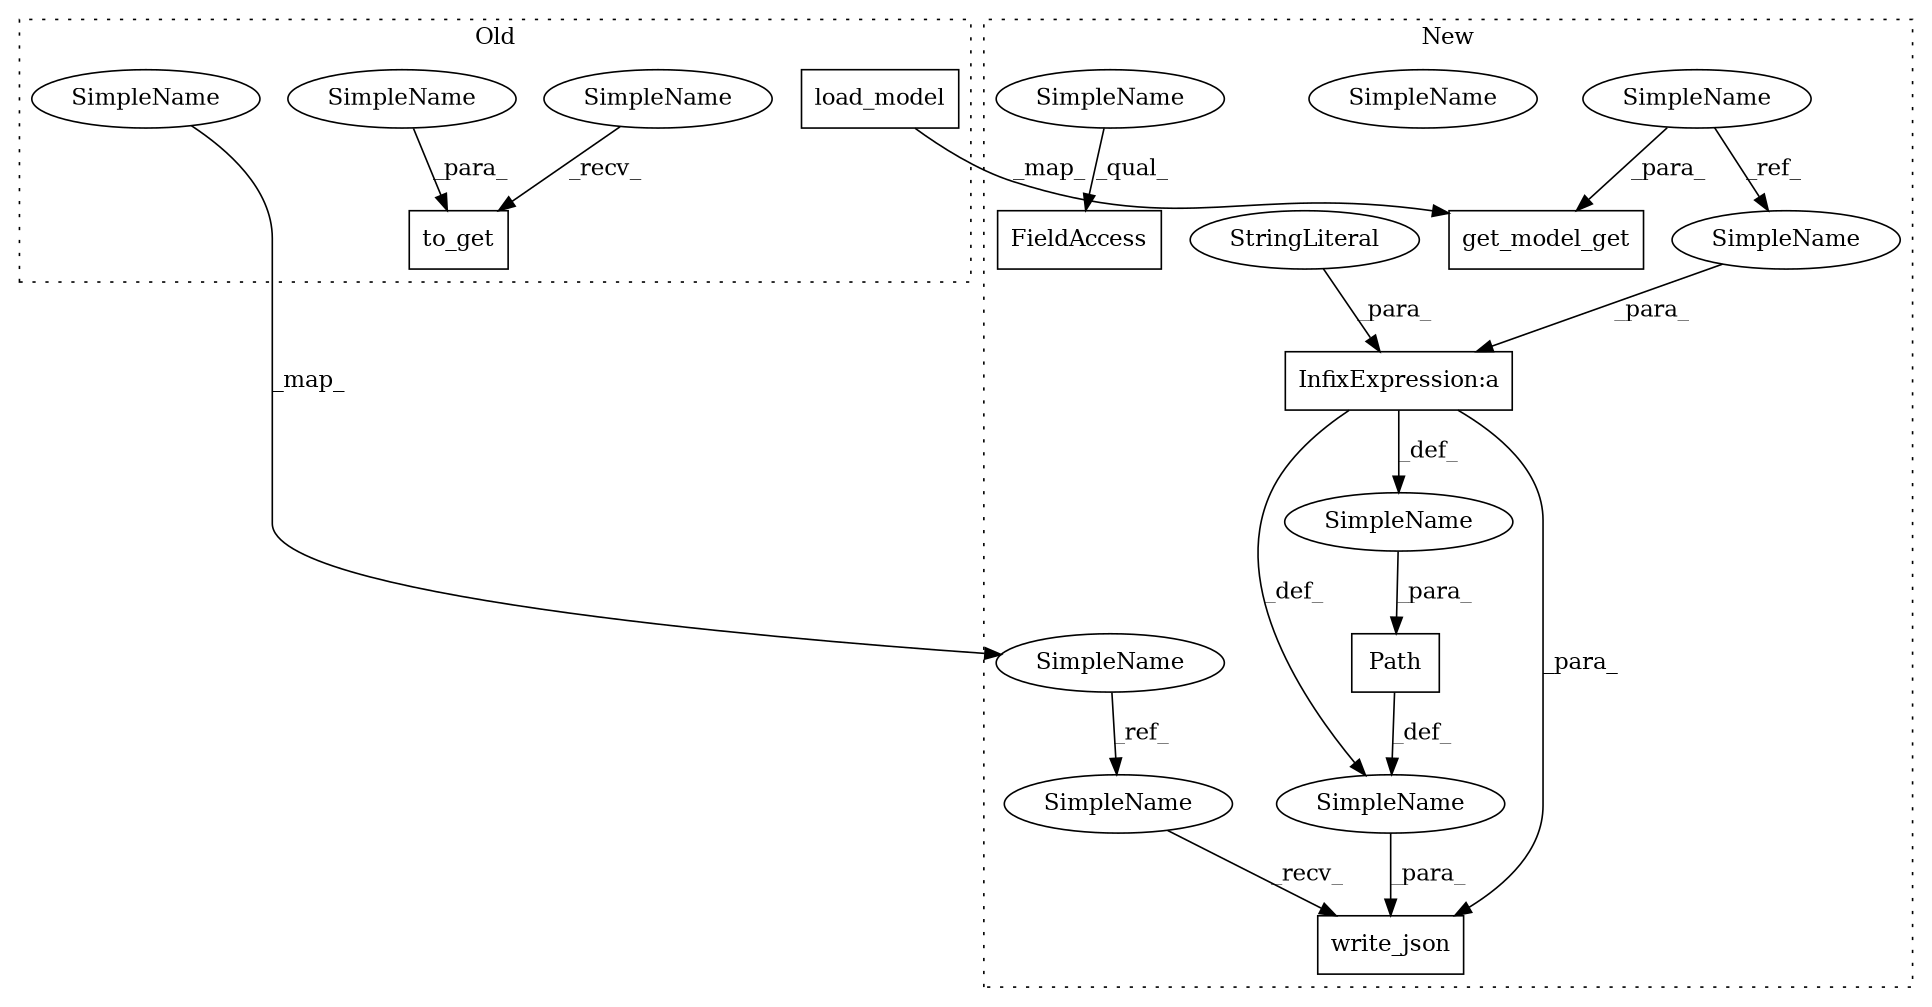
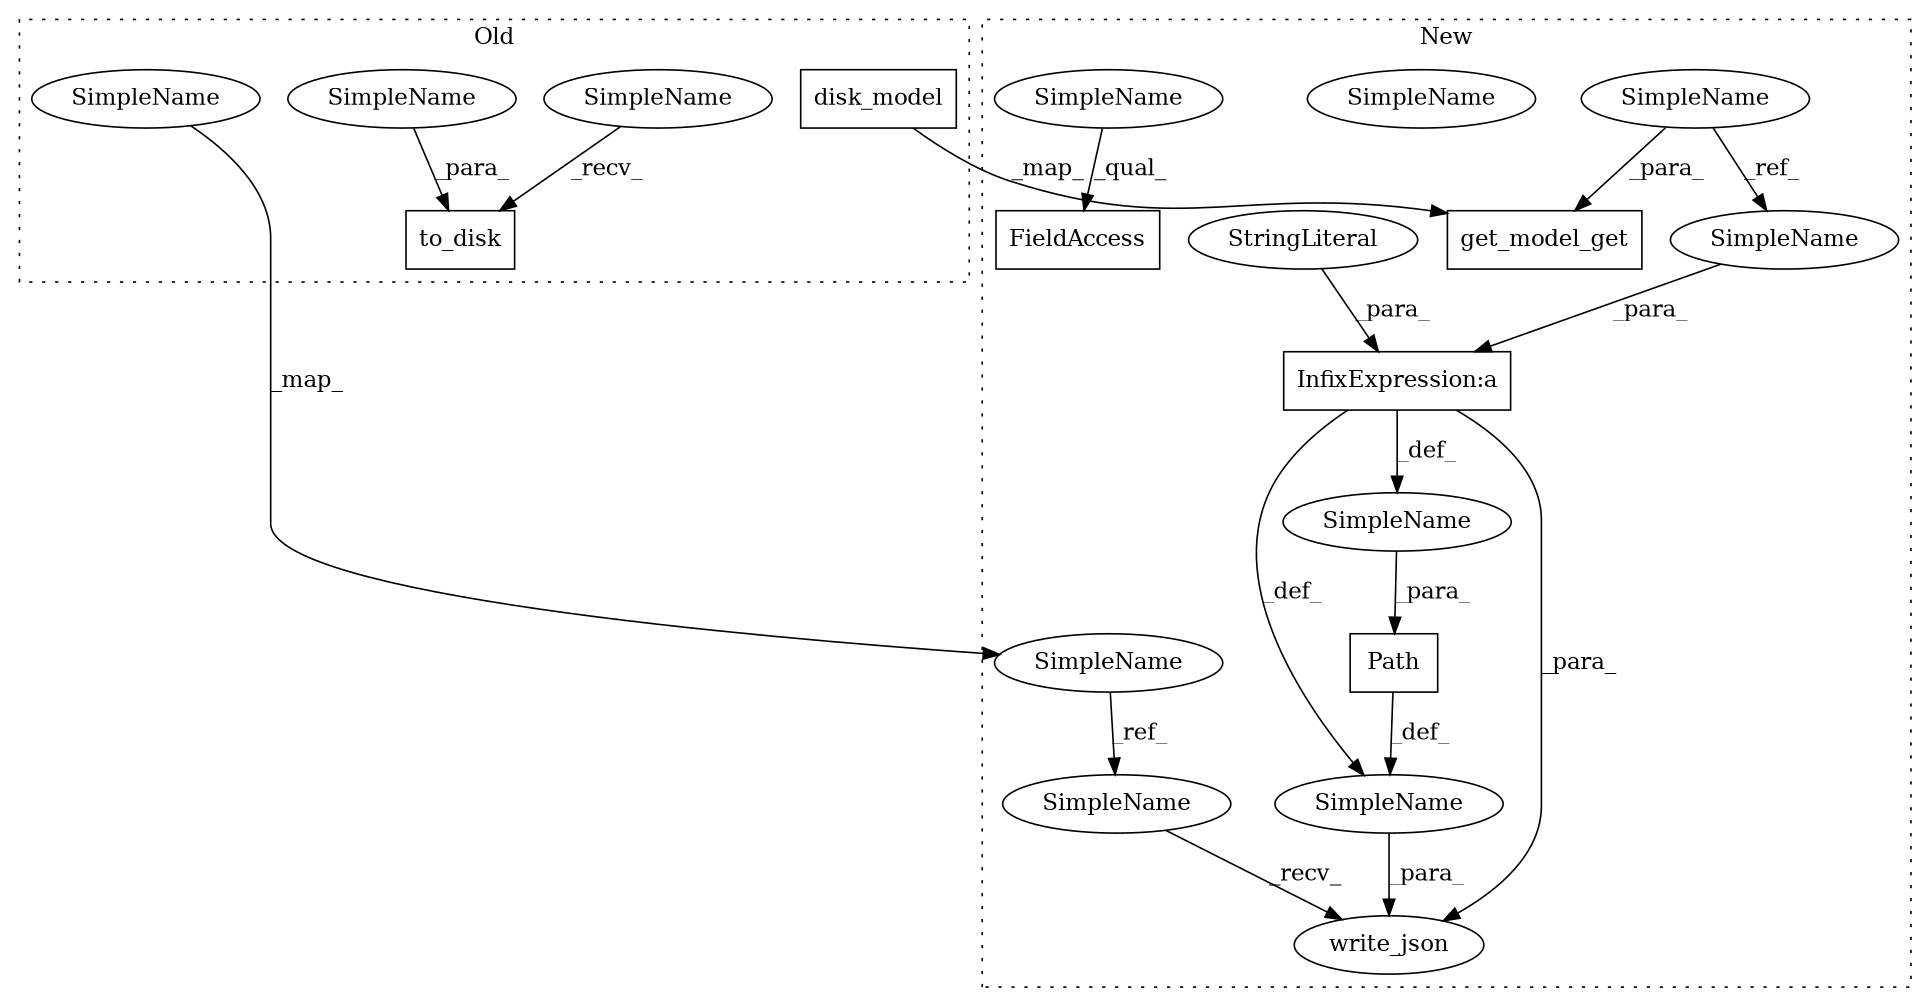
(880, 99) -> (878, 99)
(459, 240) -> (460, 240)
(1391, 945) -> (1389, 945)
